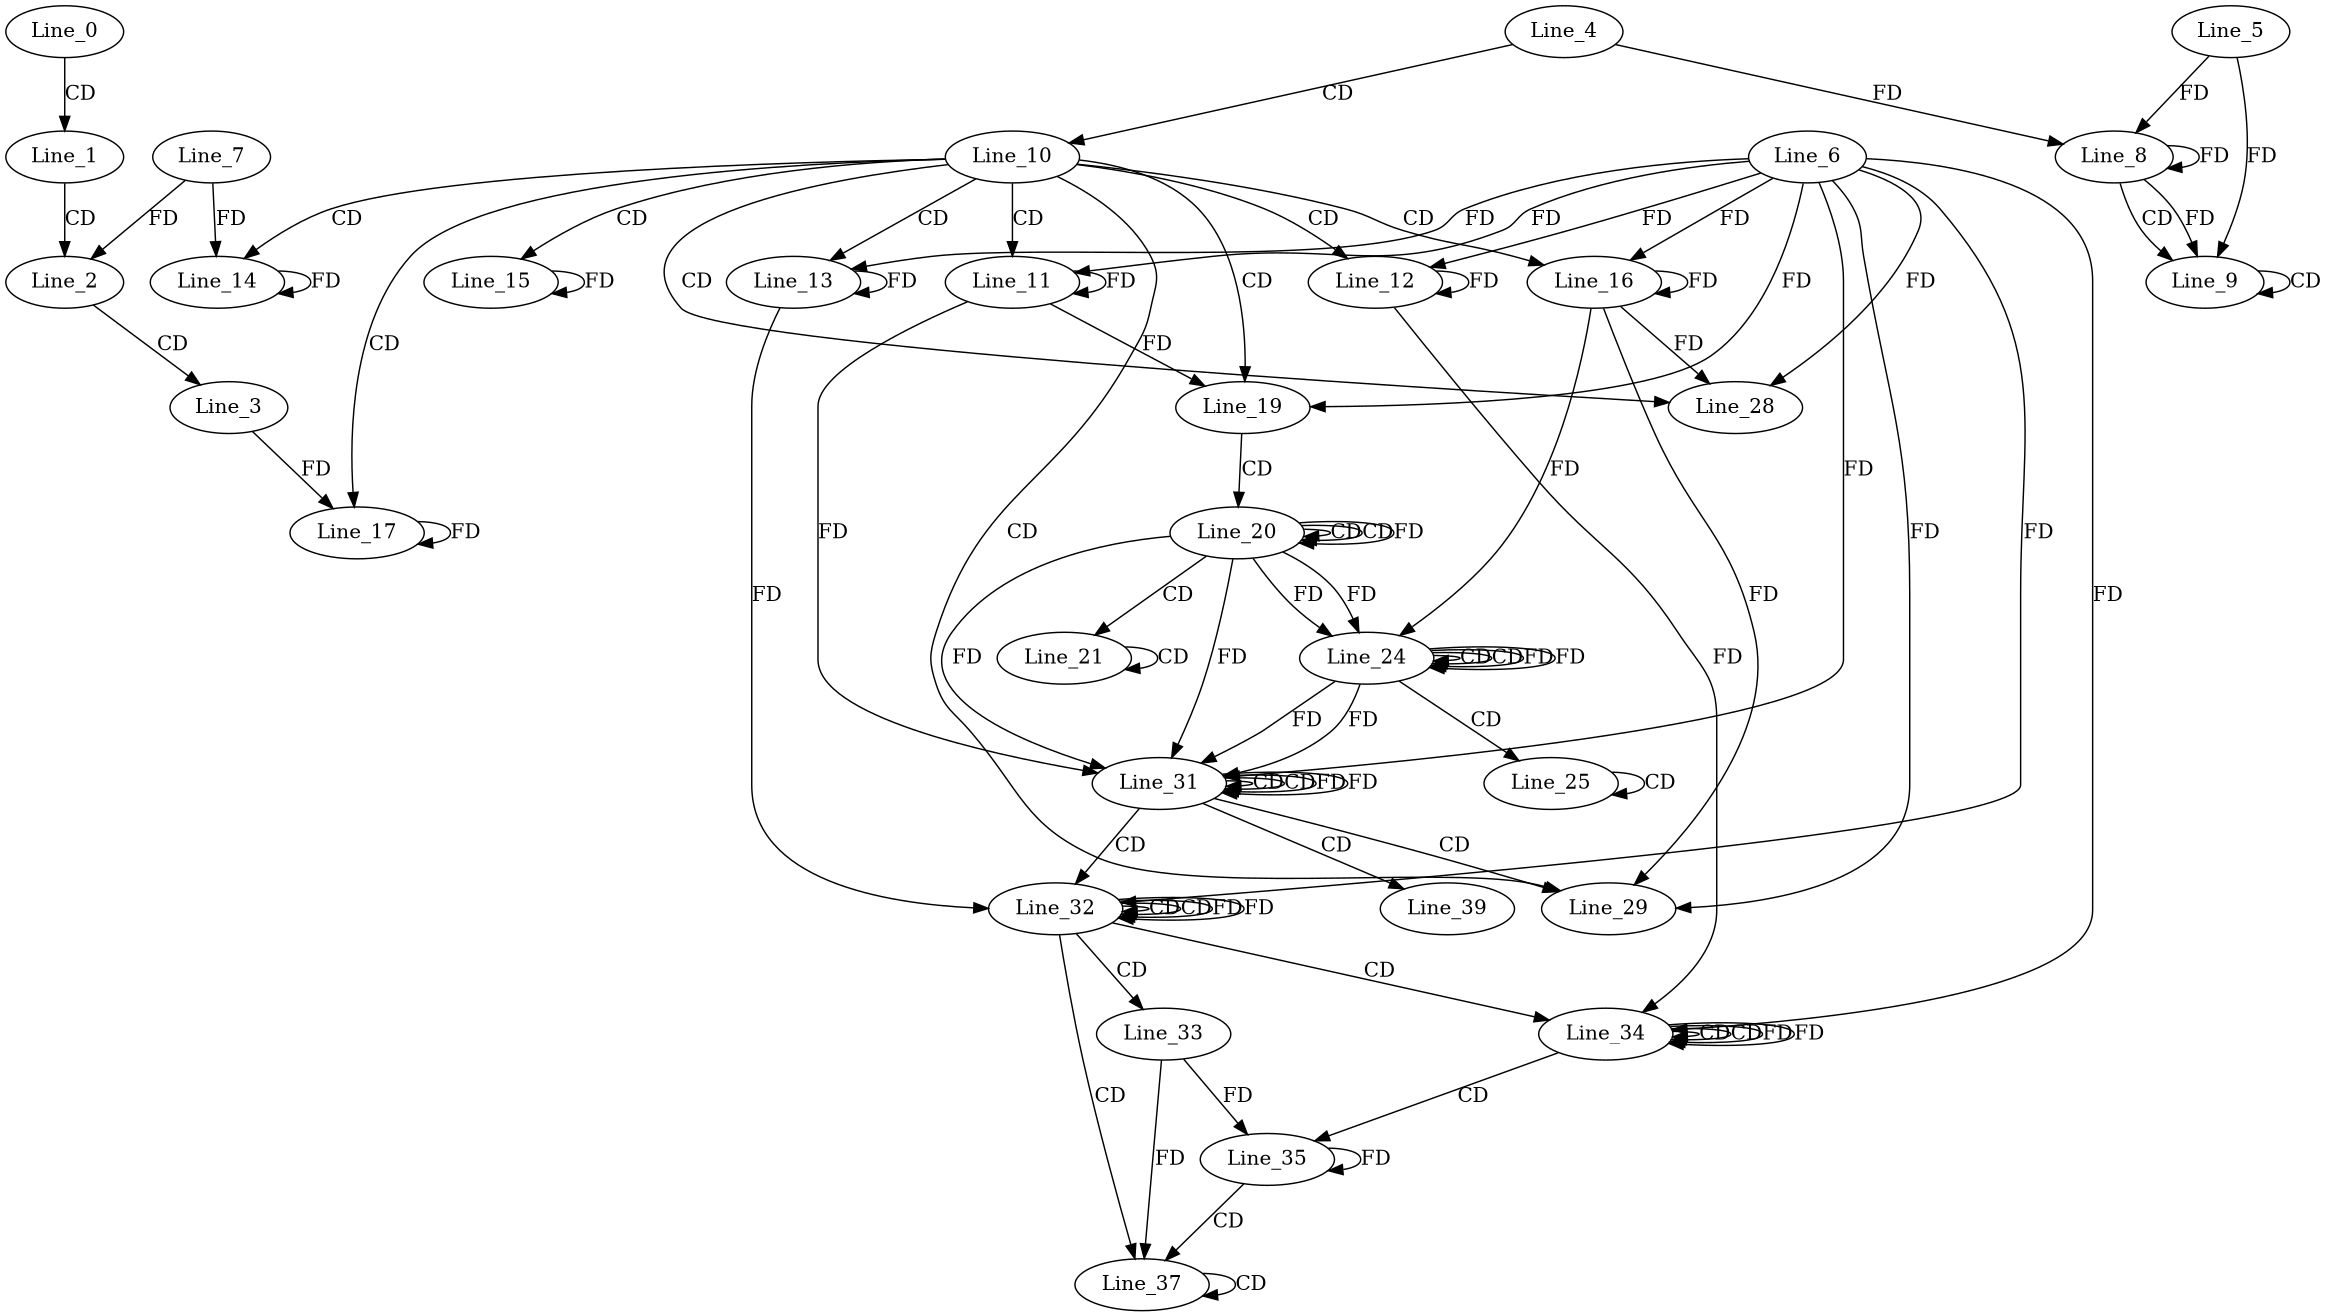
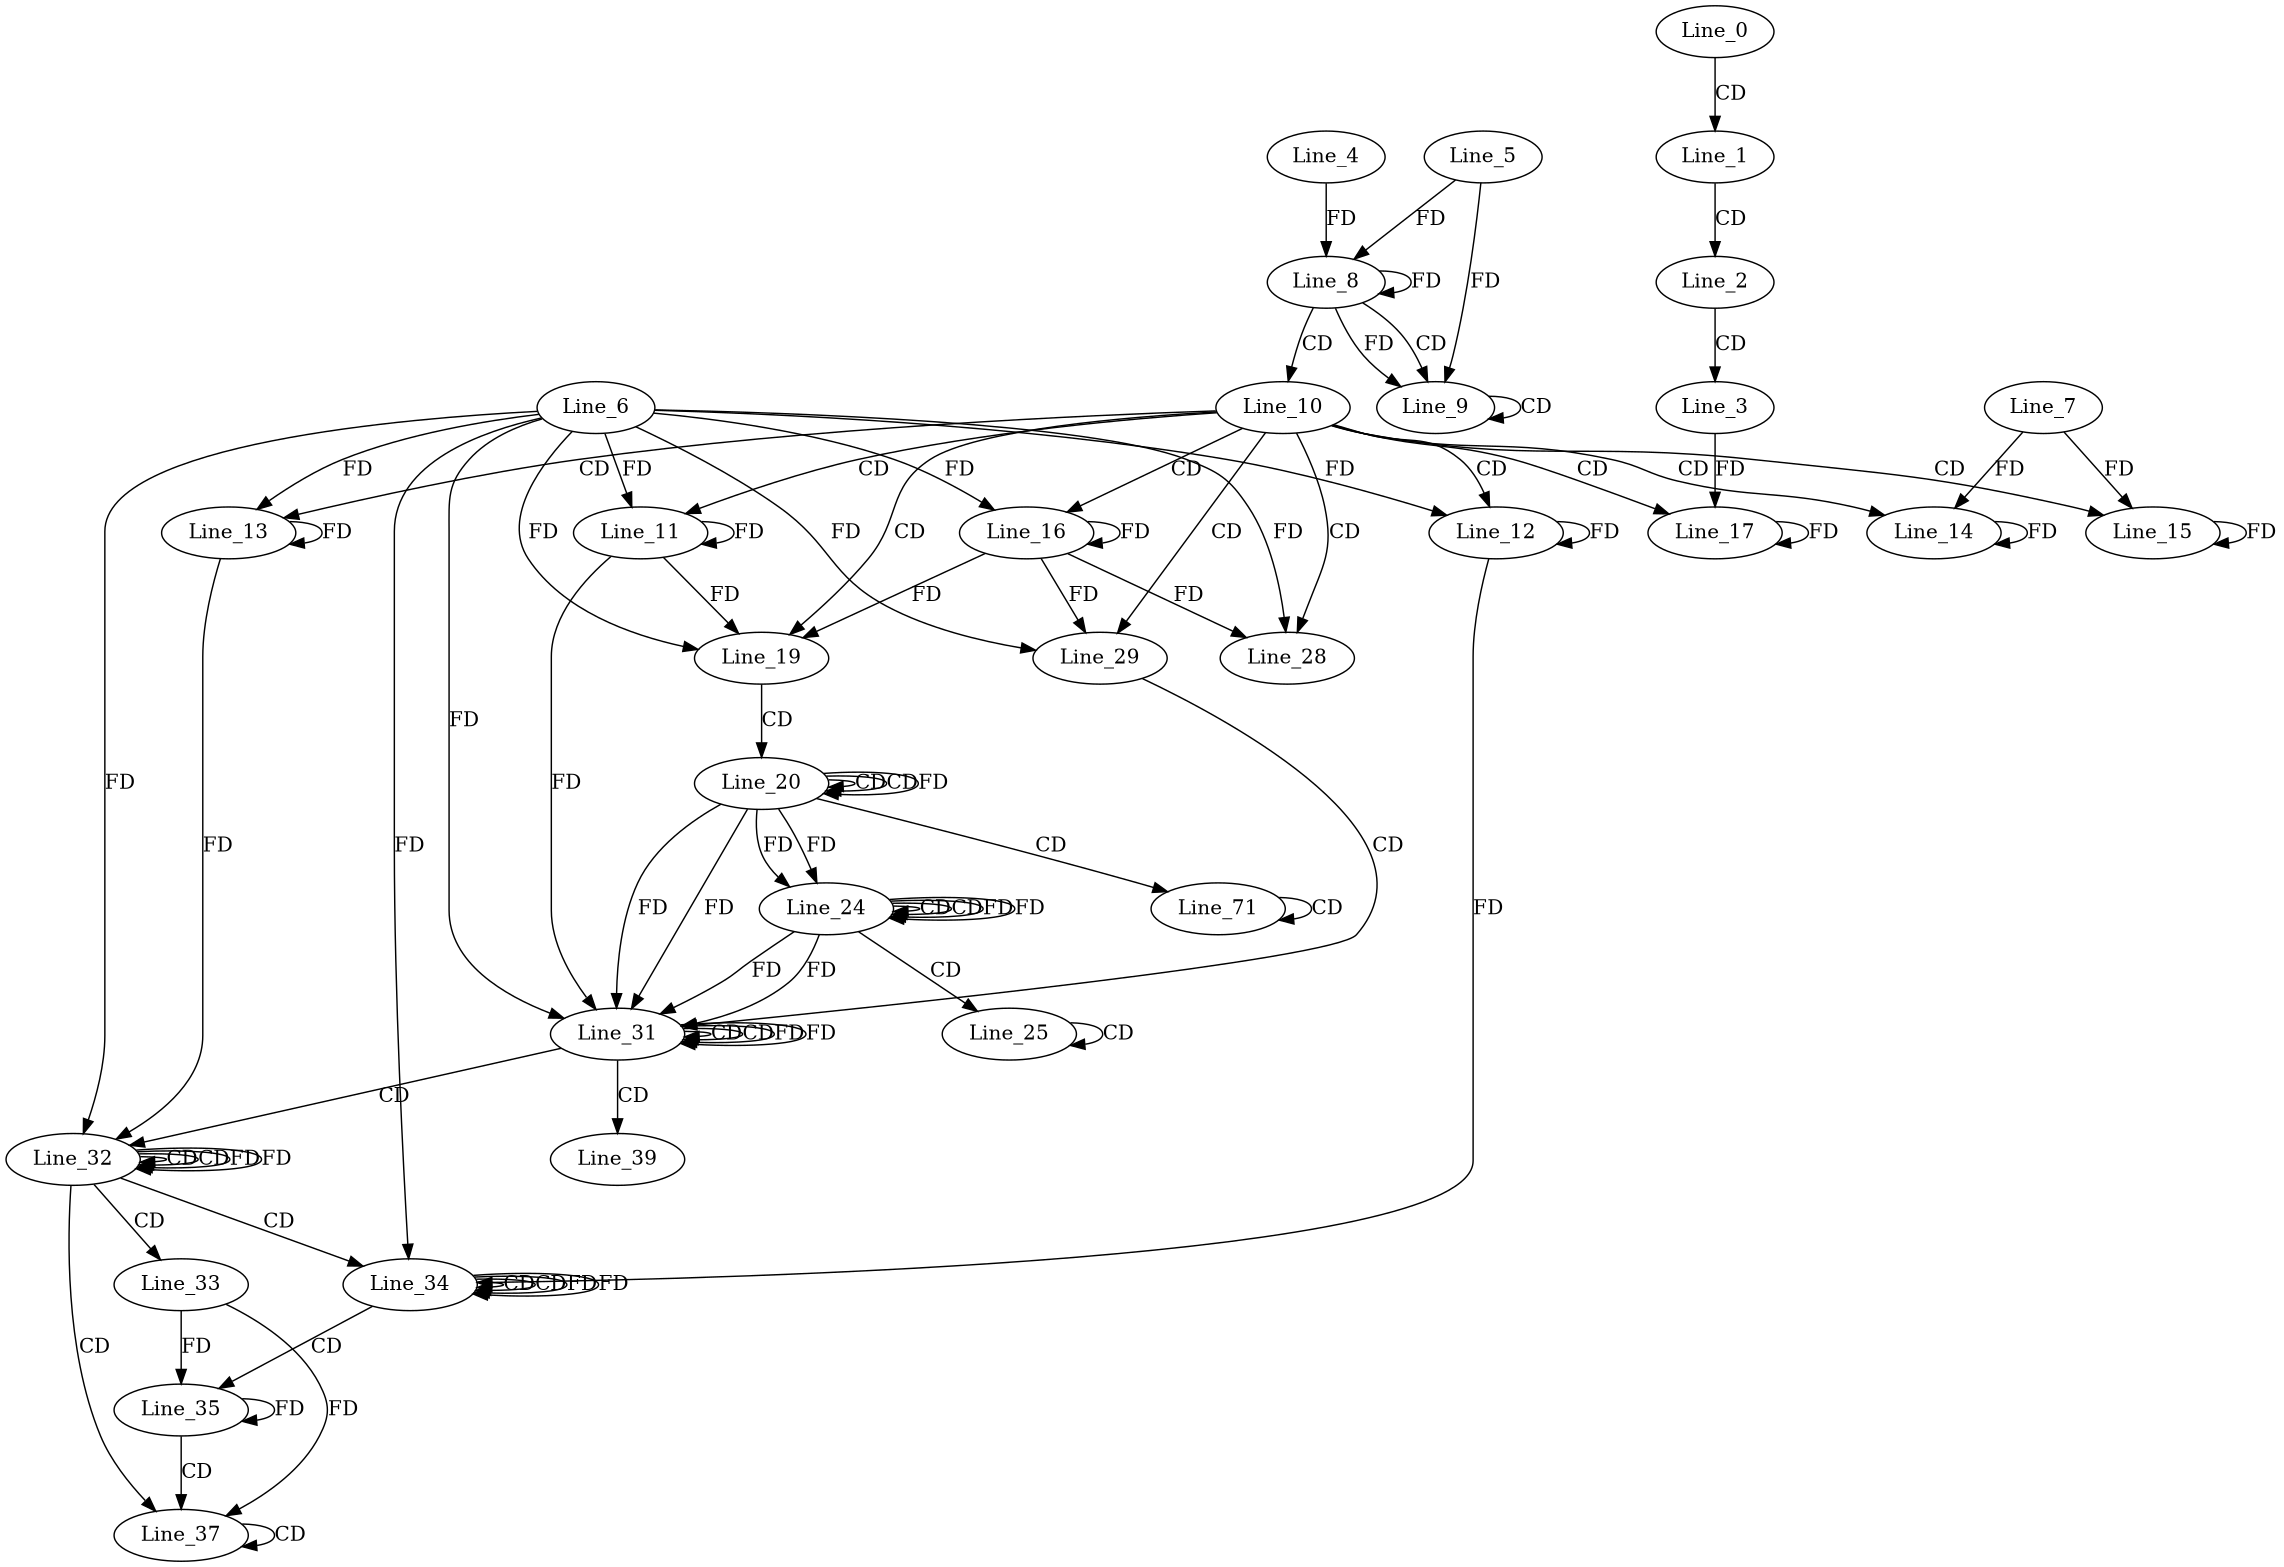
(1298, 92) -> (1301, 337)
(144, 215) -> (2093, 465)
(1533, 497) -> (901, 592)
(1064, 658) -> (1218, 909)
(1380, 841) -> (1216, 965)
